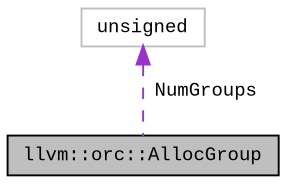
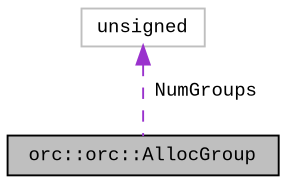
(143, 155) -> (143, 155)
